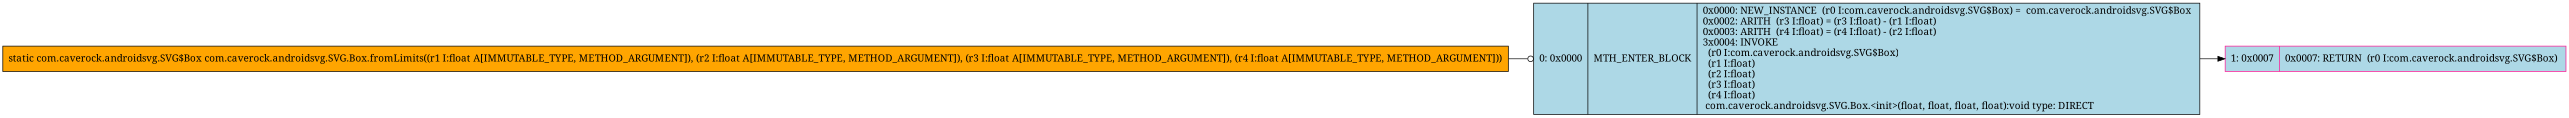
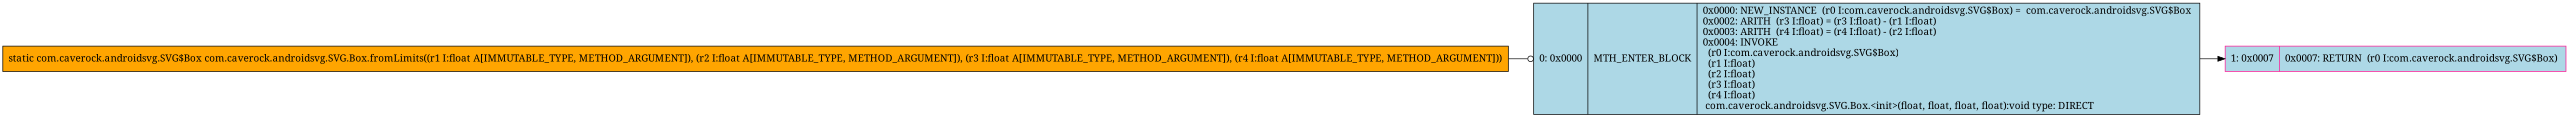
(1743, 43) -> (1743, 43)
